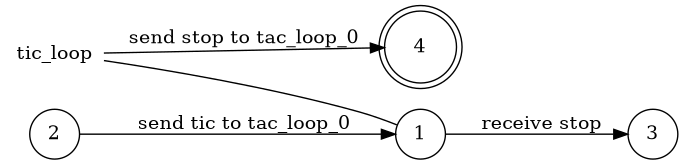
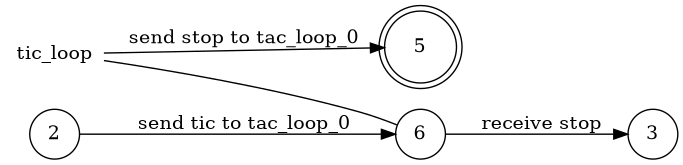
(421, 47) -> (421, 47)
(421, 134) -> (421, 134)
